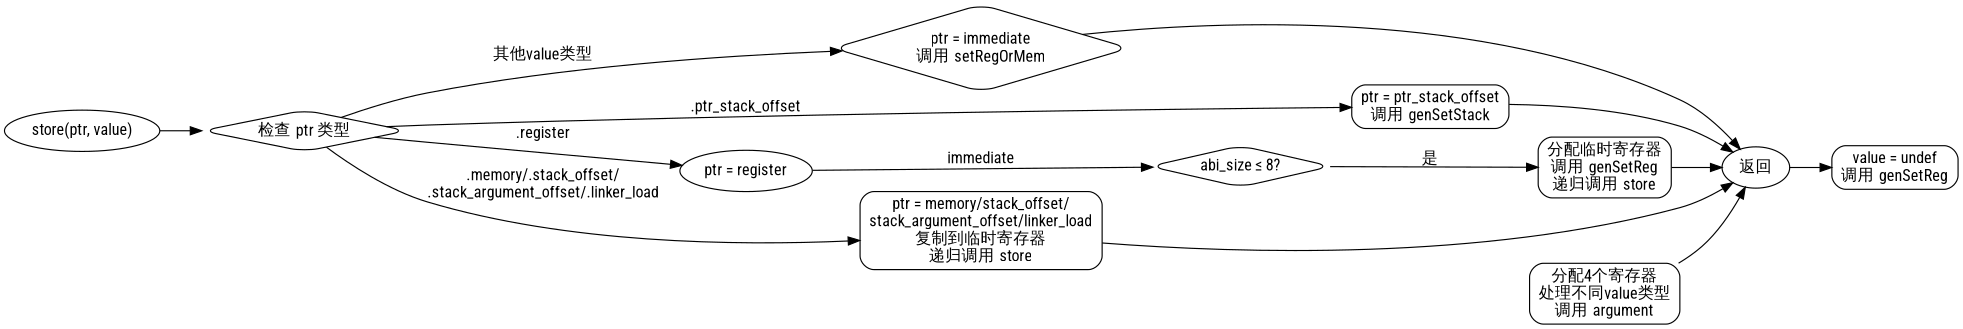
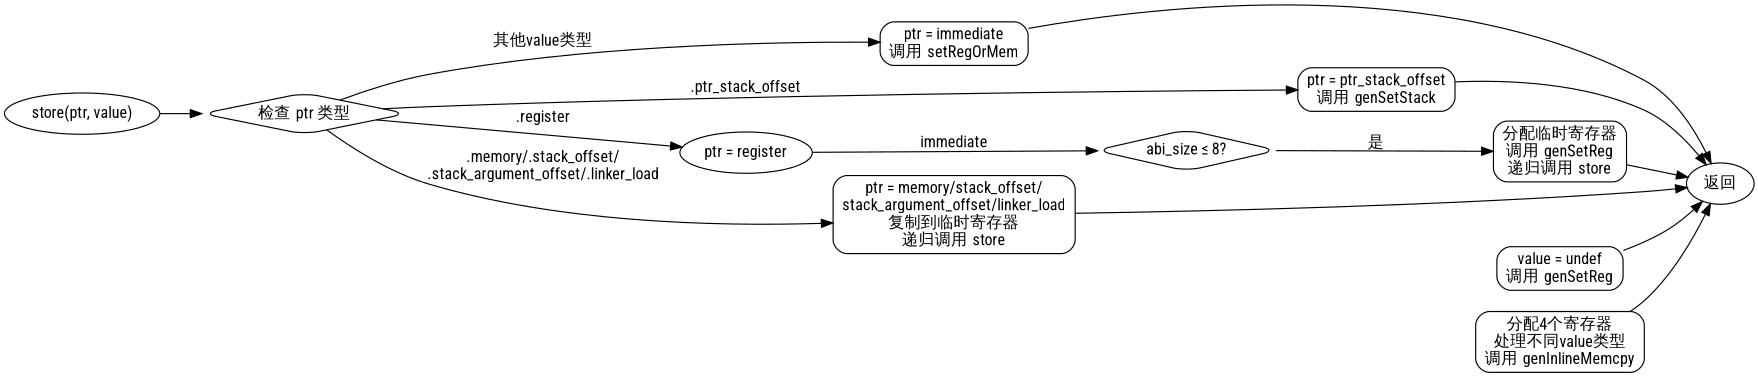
(981, 48) -> (954, 44)
(1805, 167) -> (1661, 234)
(1605, 294) -> (1560, 342)
